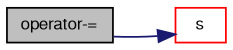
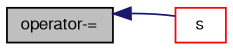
(136, 37) -> (153, 14)
